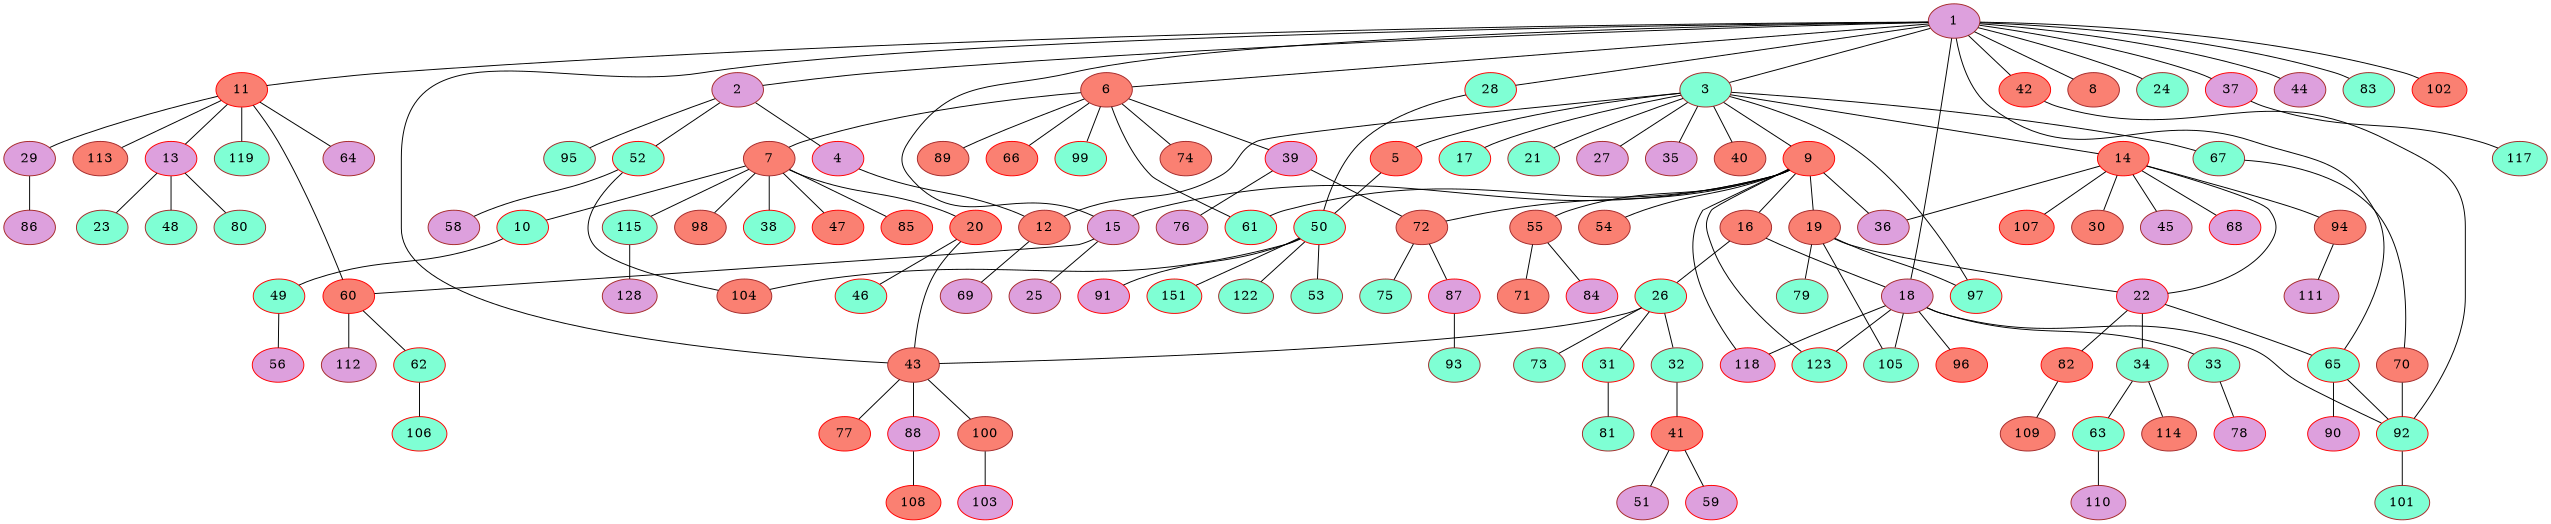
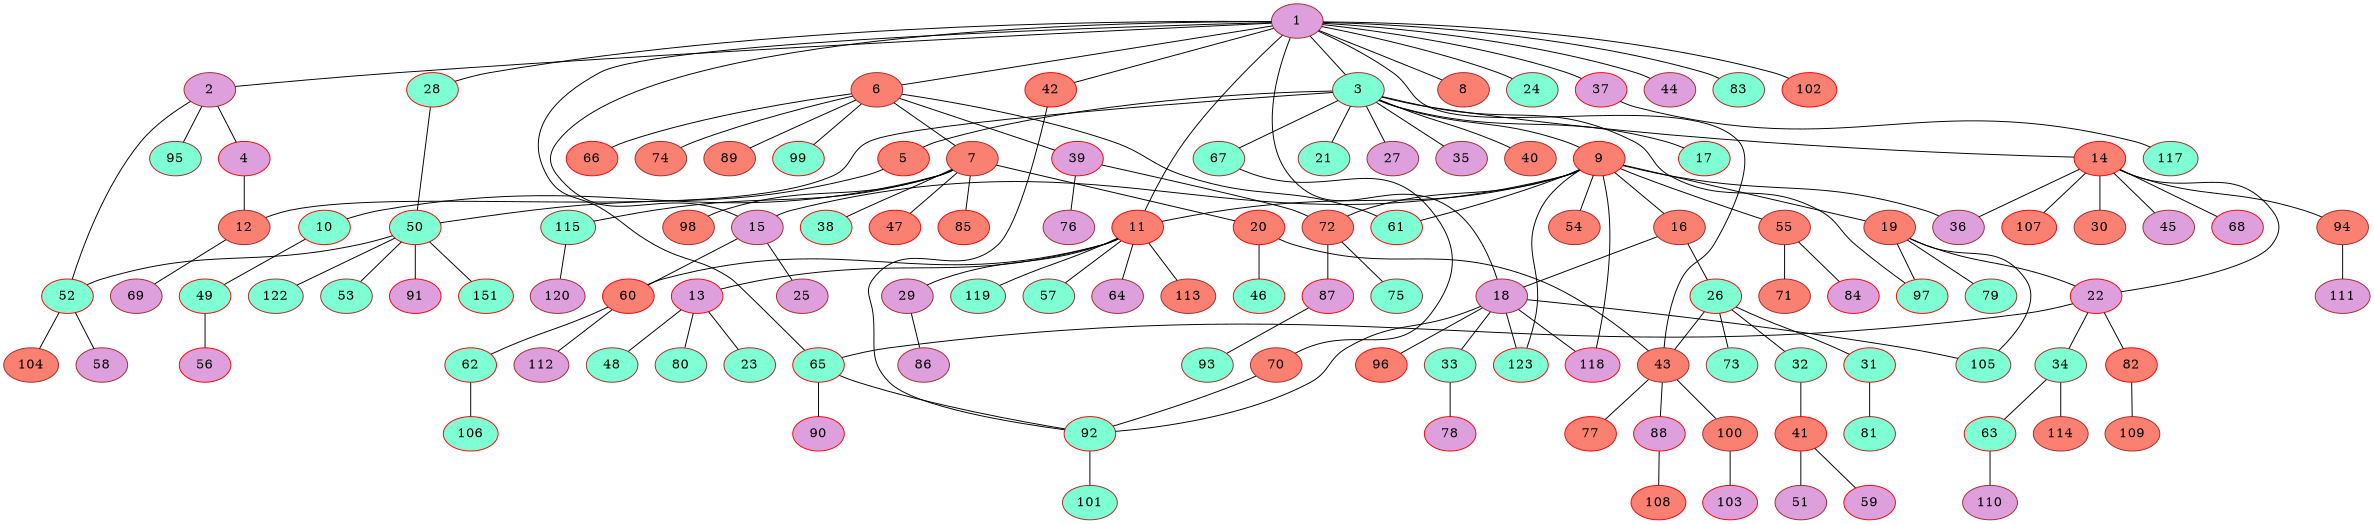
none -> (1372, 200)
(1036, 271) -> (239, 258)
(630, 296) -> (558, 296)
none -> (1049, 296)
